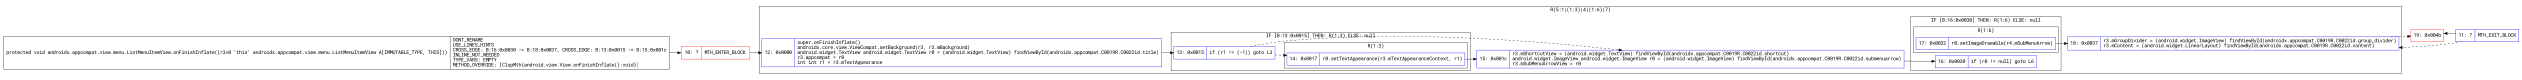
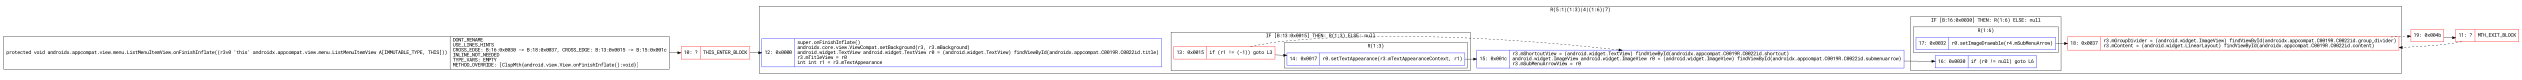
(2451, 33) -> (2448, 38)
(2487, 36) -> (2487, 36)
(2233, 43) -> (2233, 43)
(725, 53) -> (725, 53)
(1166, 53) -> none
(1224, 53) -> (1224, 53)
(1279, 55) -> (1279, 55)
(821, 58) -> (822, 58)
